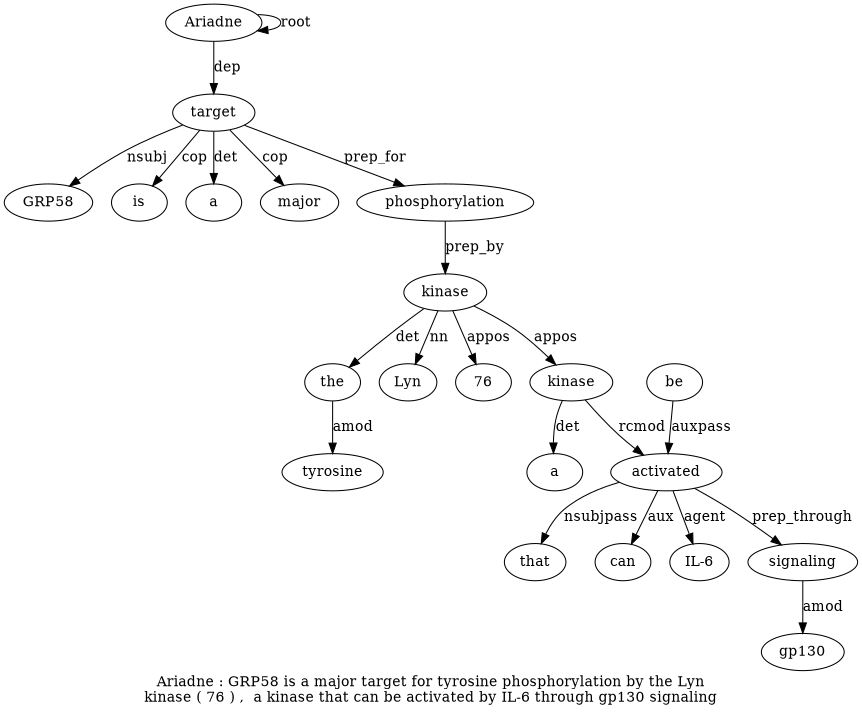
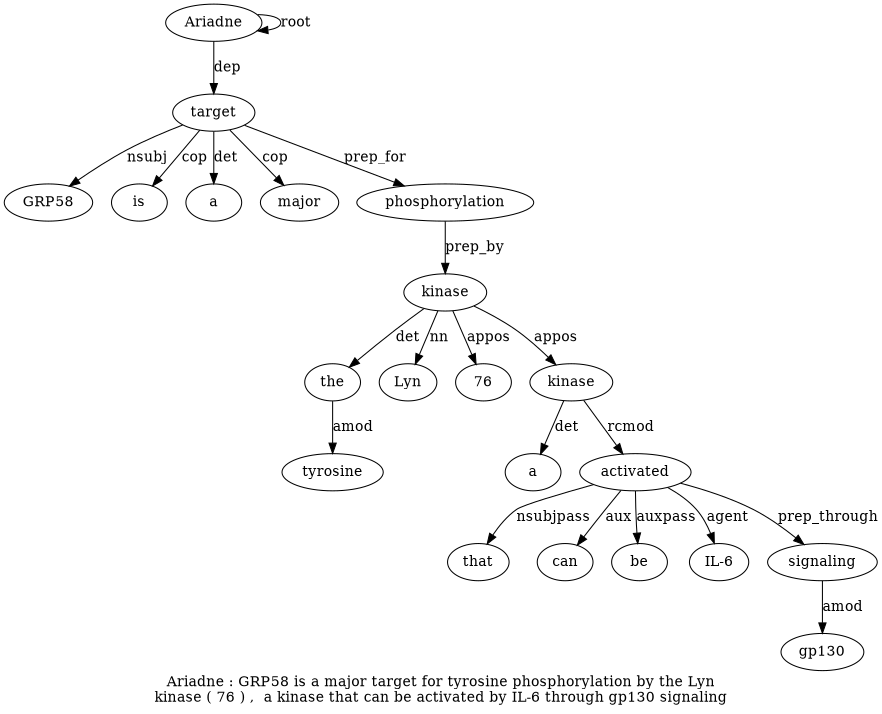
(671, 422) -> (636, 512)
